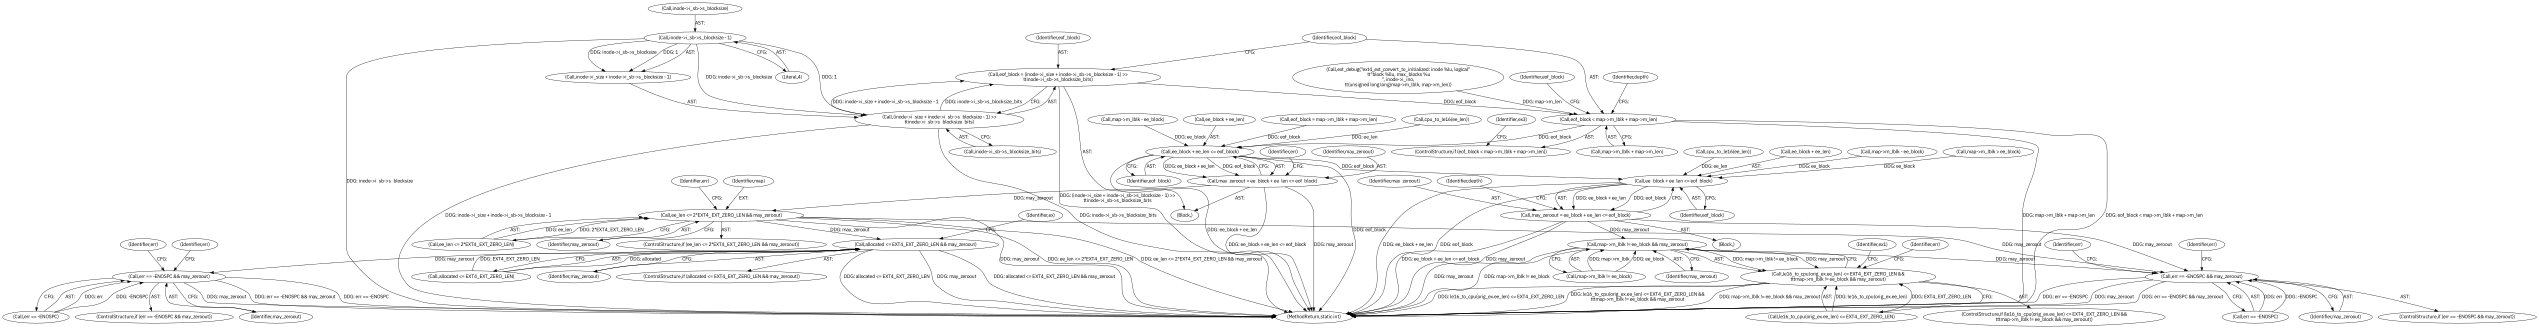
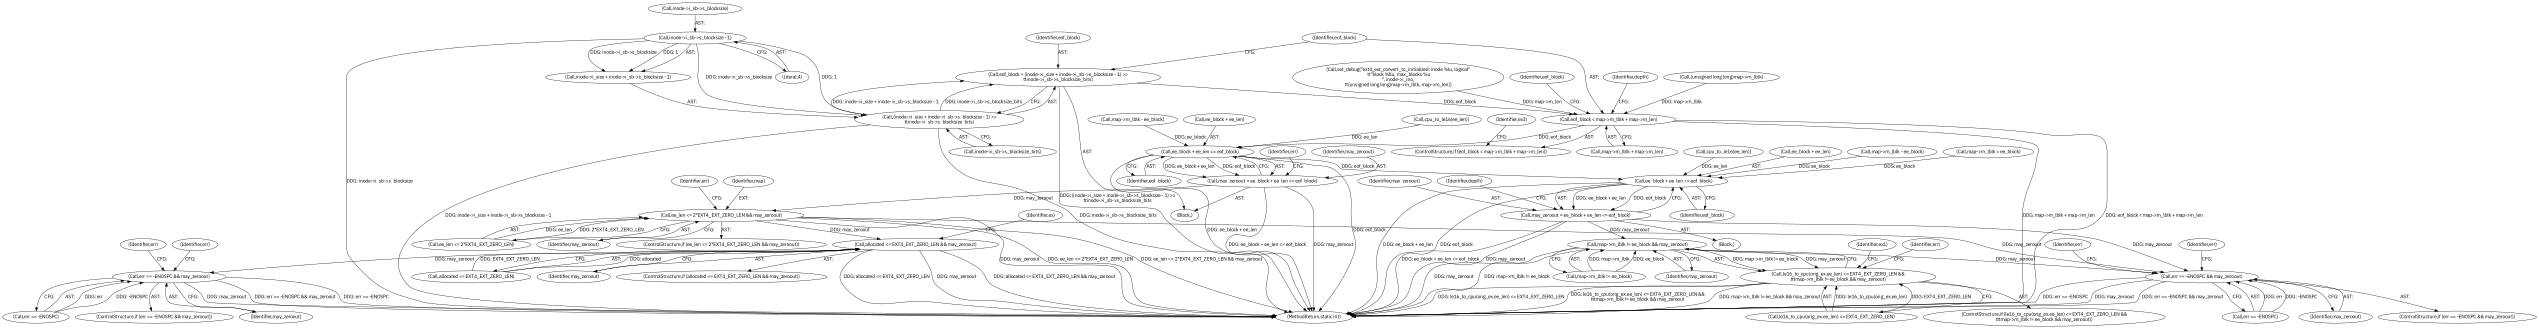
none -> (1722, 77)
(1329, 120) -> none
